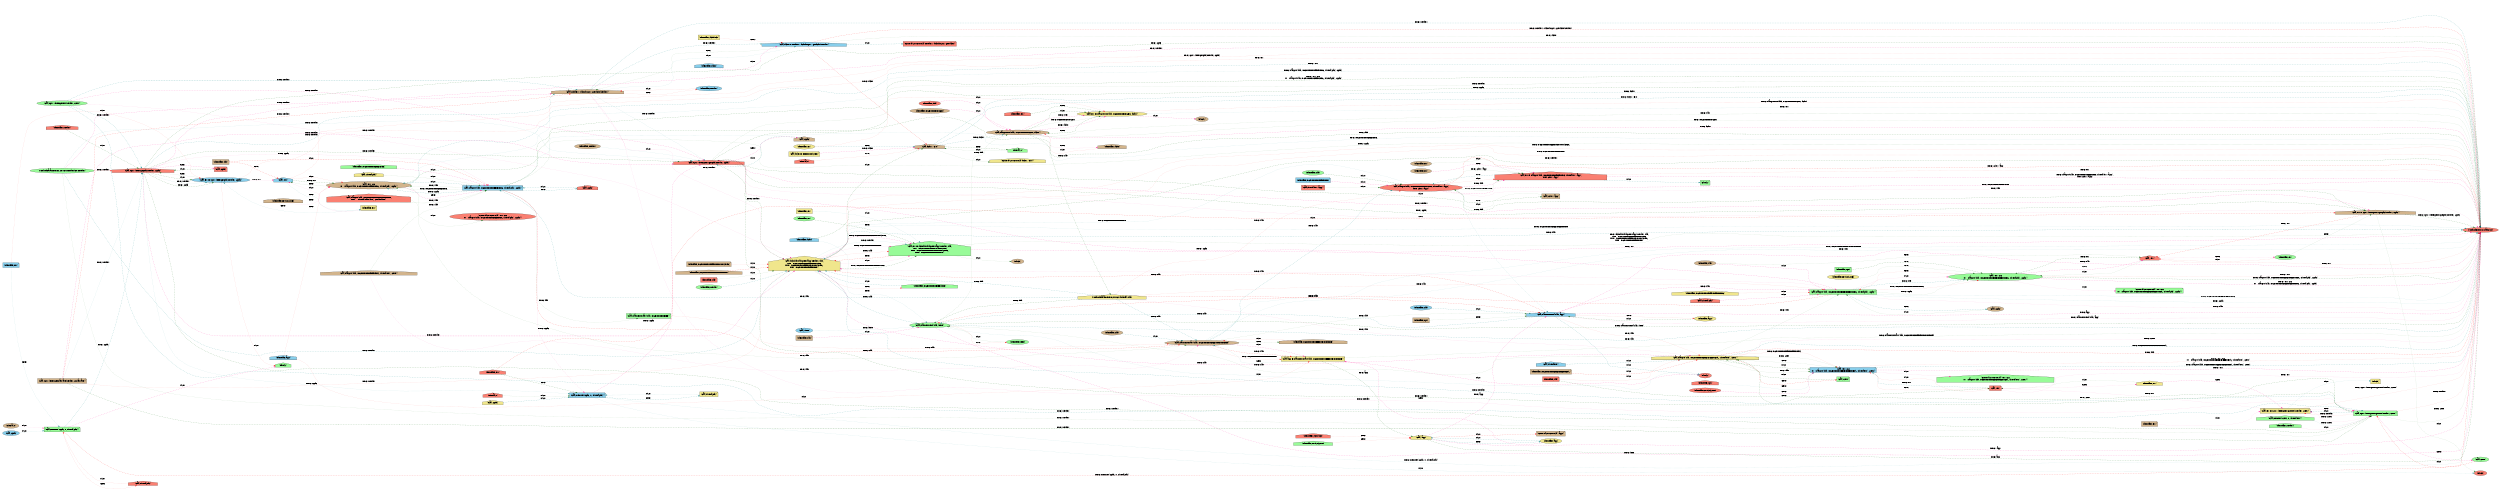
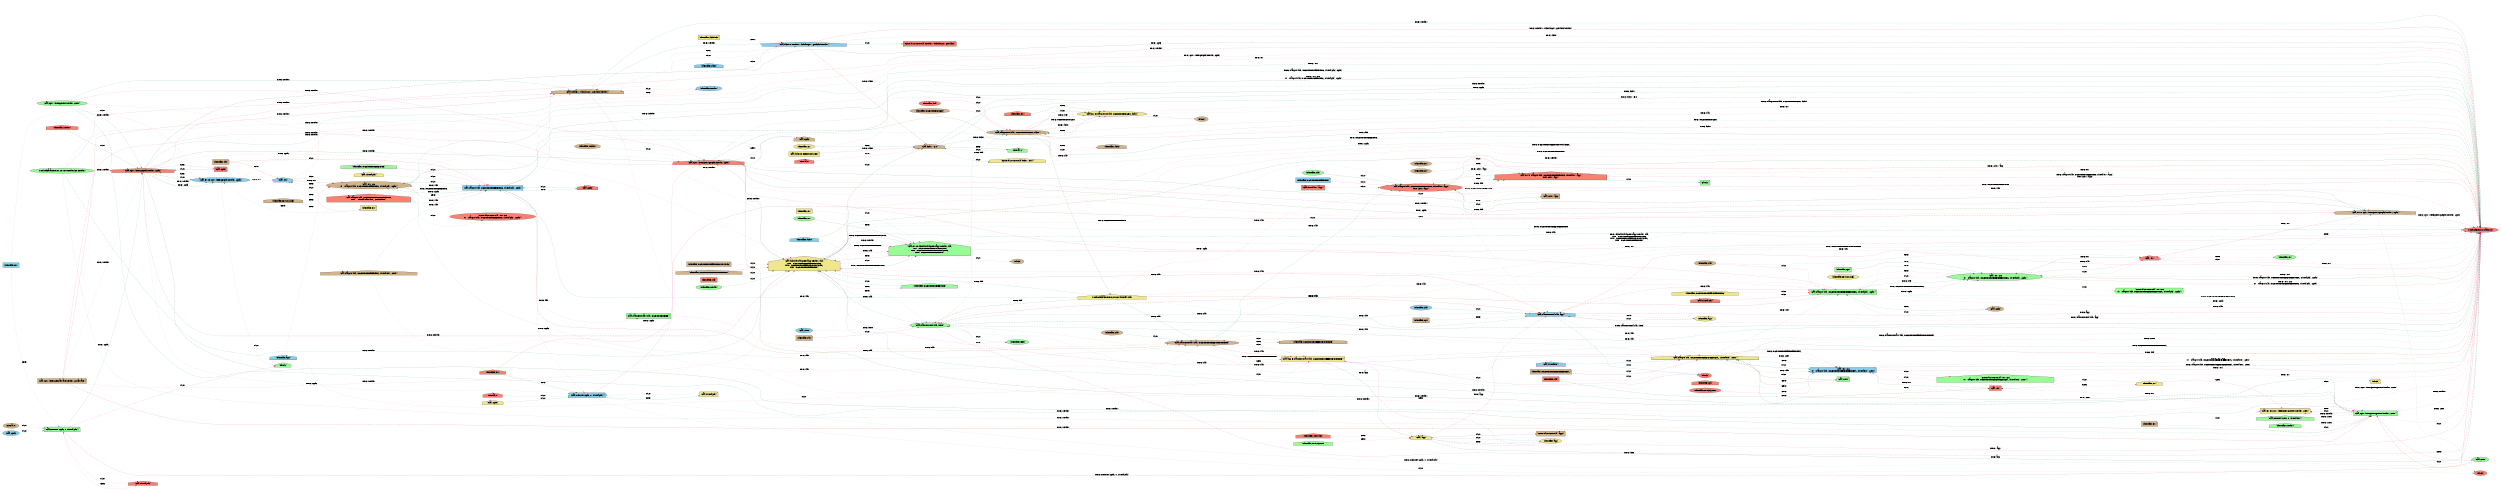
(1219, 428) -> (1219, 428)
